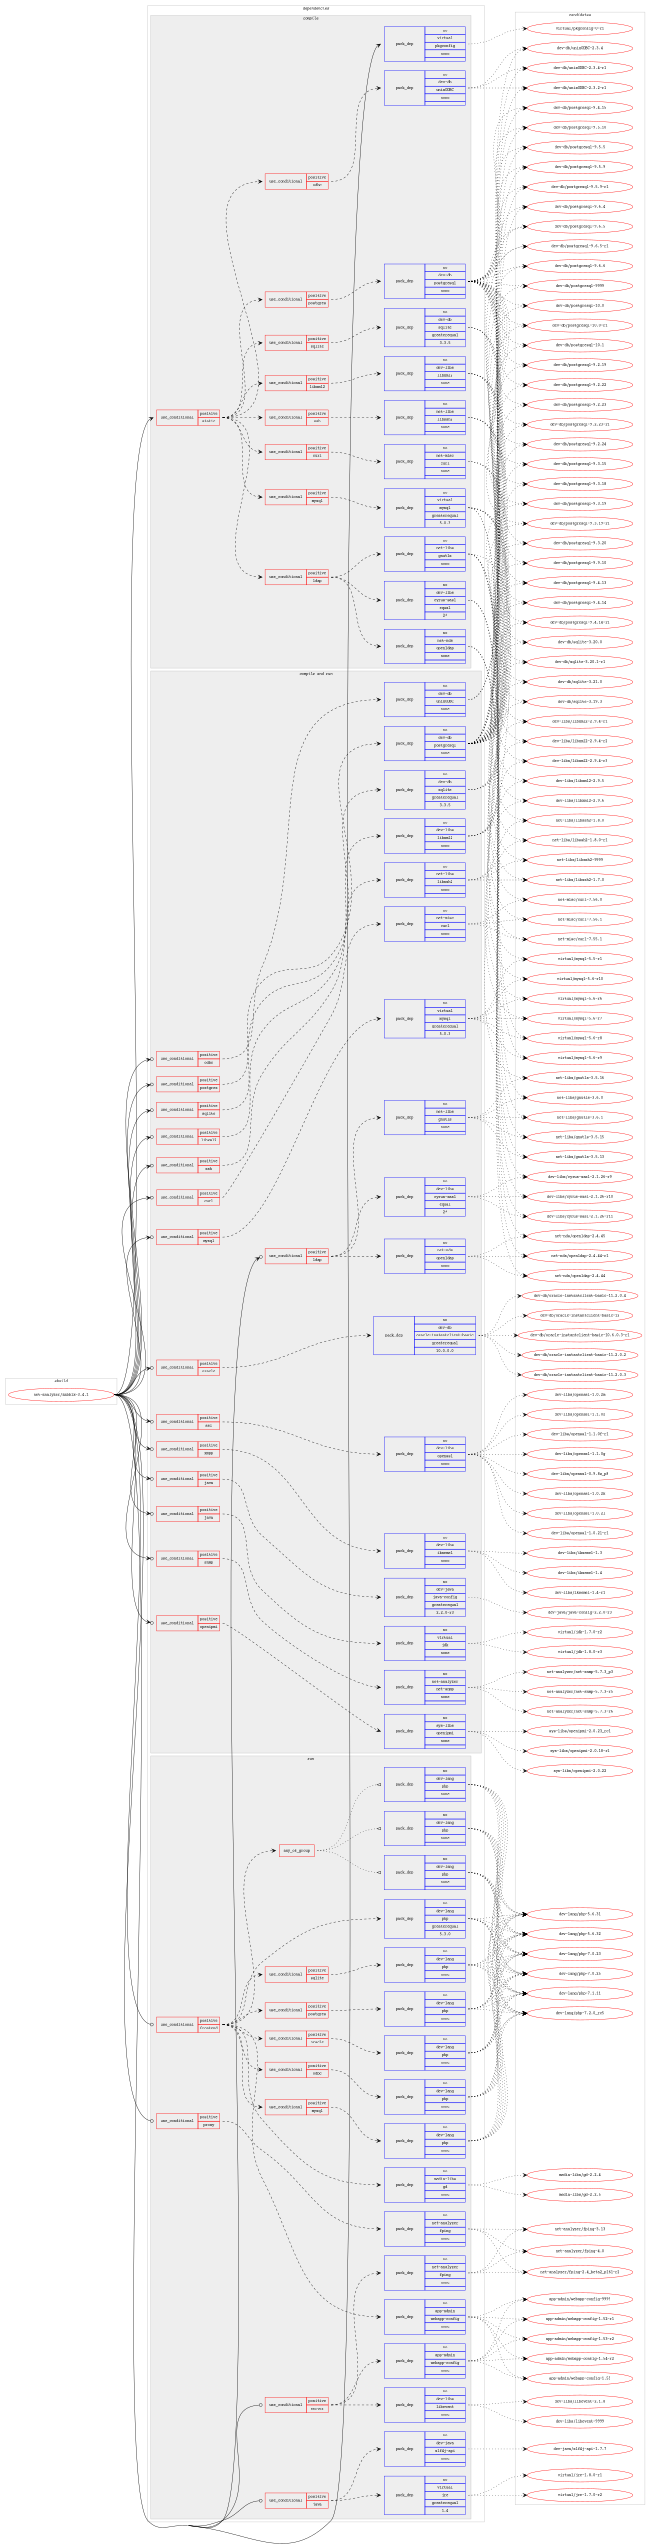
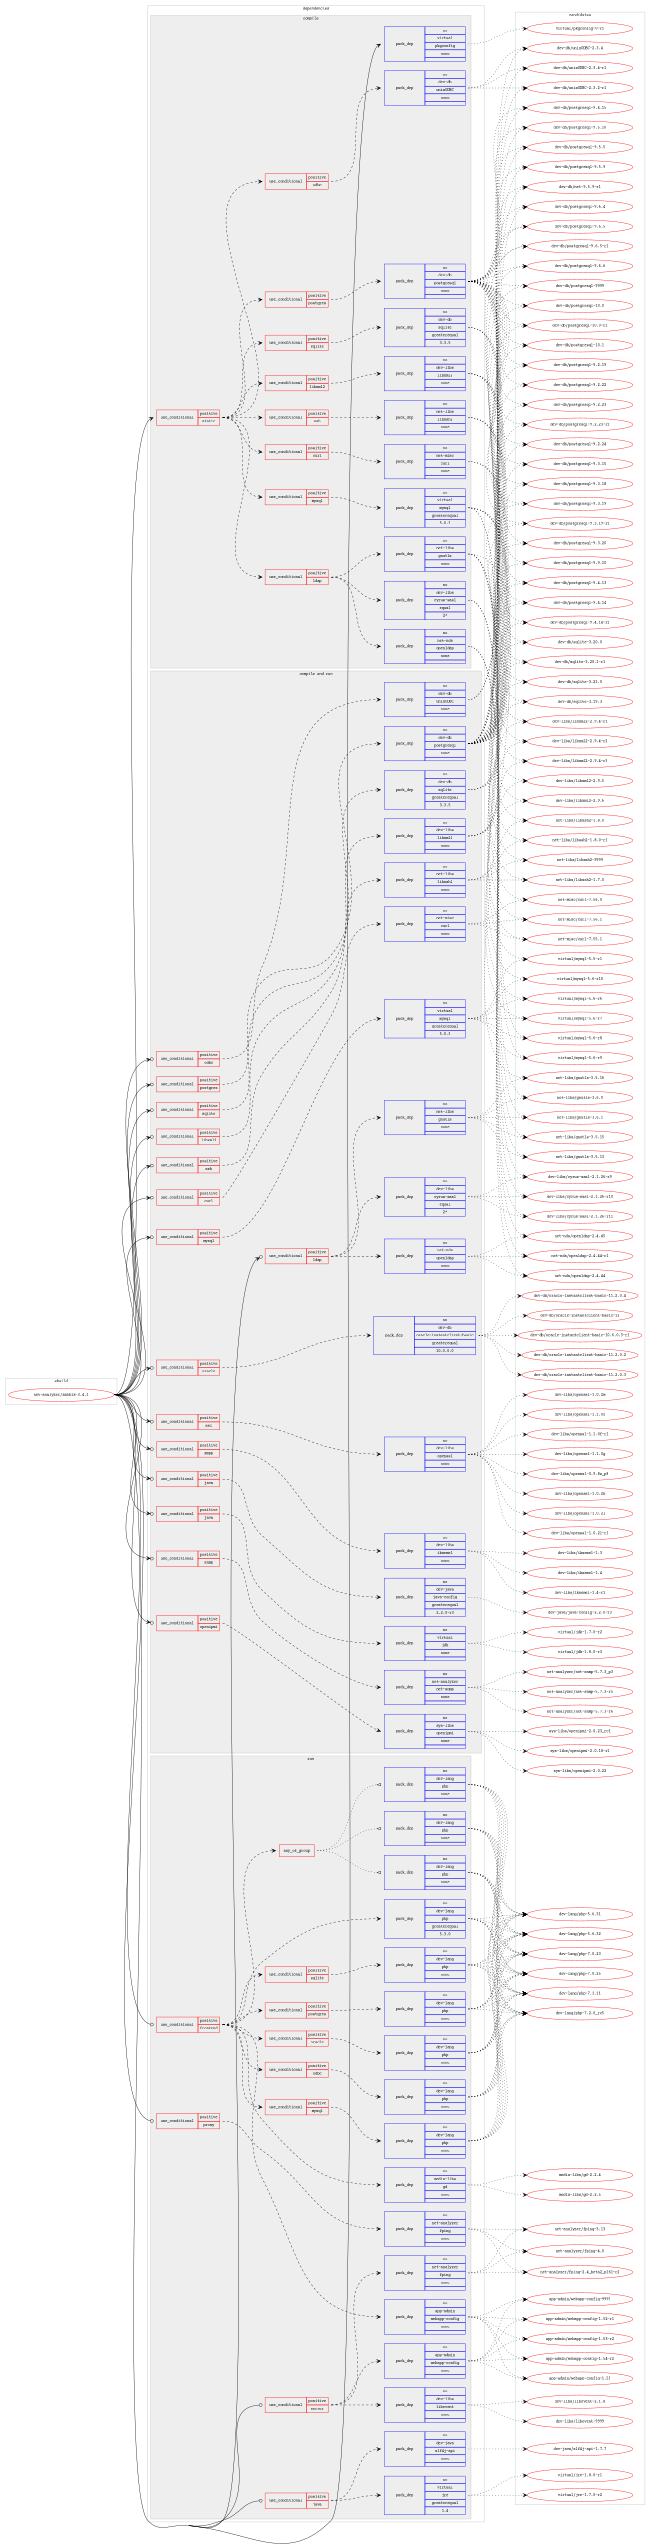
(580, 187) -> (580, 187)
